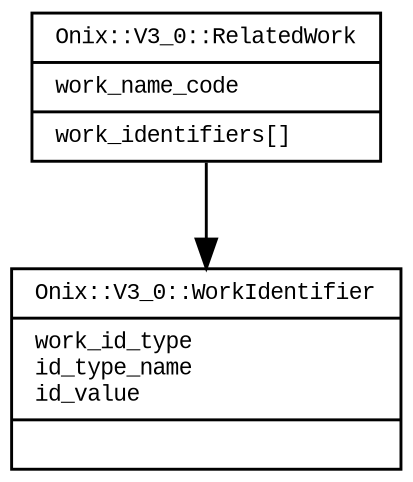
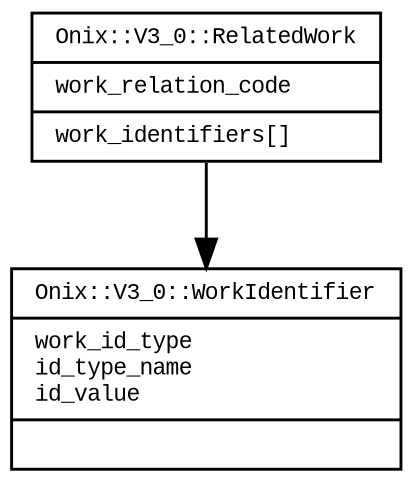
(148, 86) -> (174, 86)
